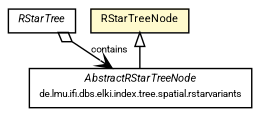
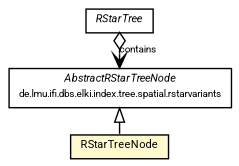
(140, 57) -> (120, 128)
